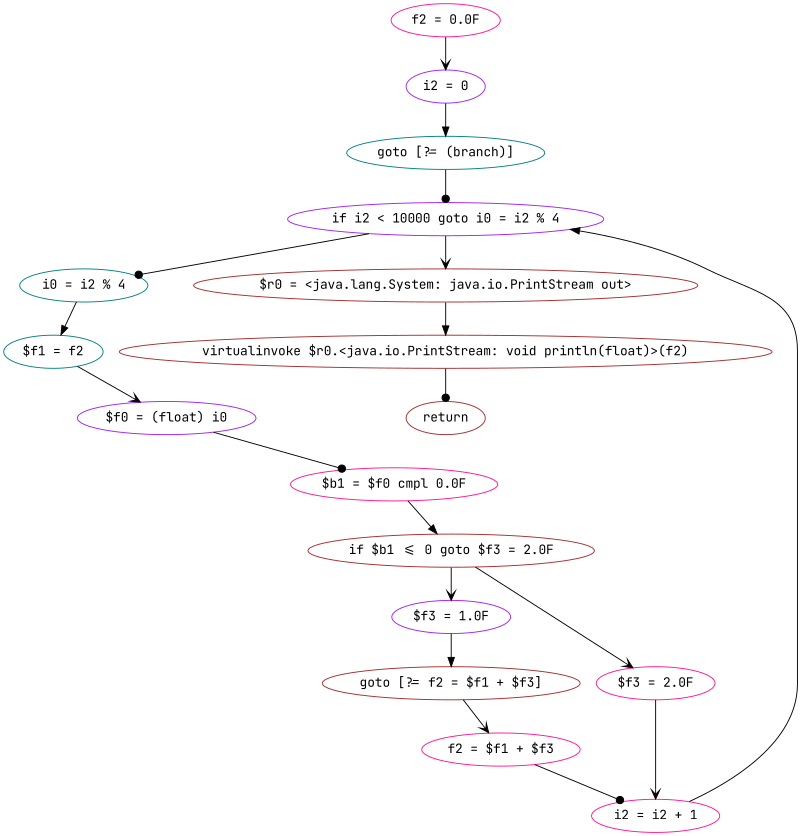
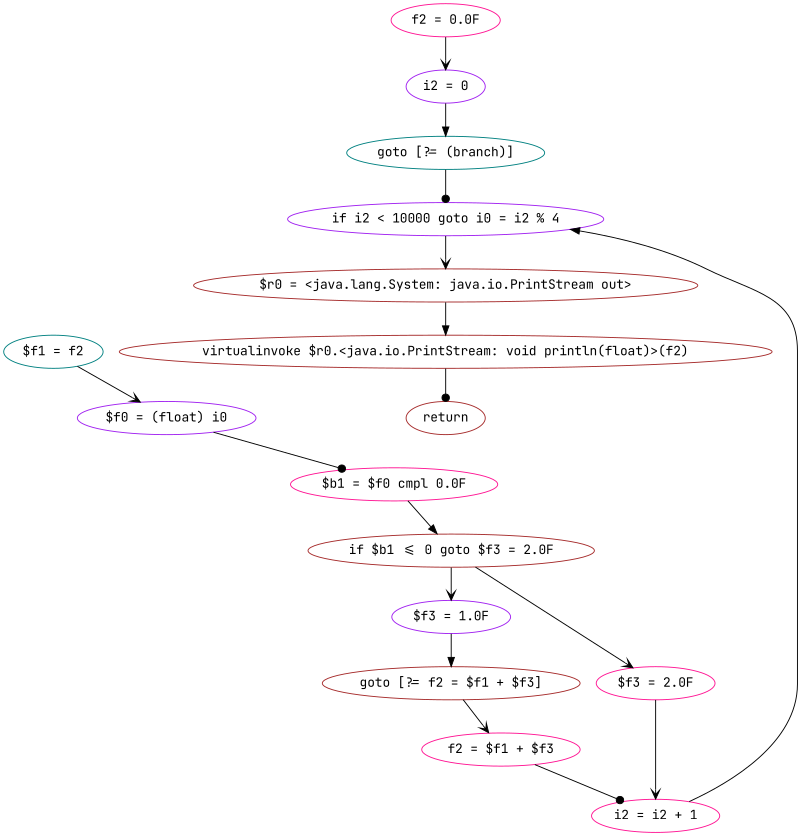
(84, 285) -> none
